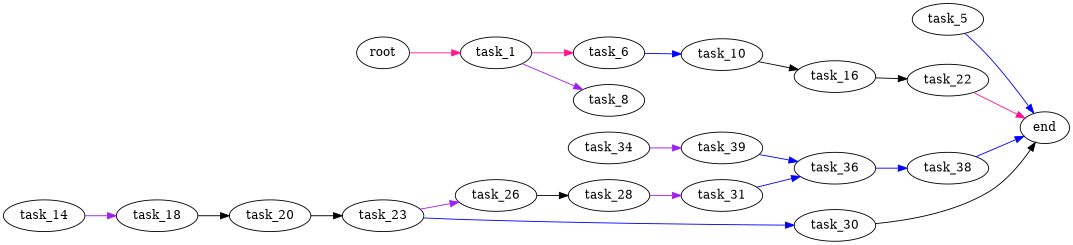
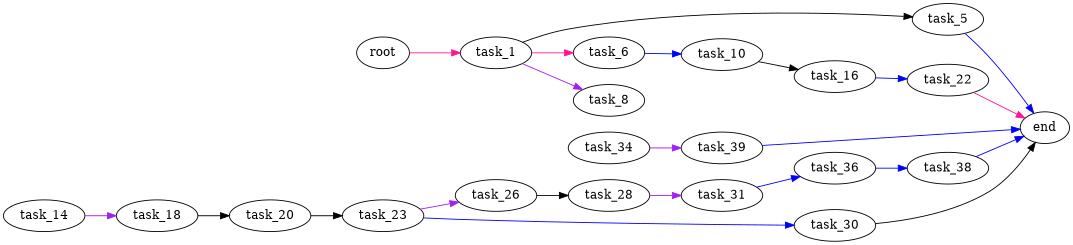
none -> (712, 15)
(887, 78) -> (887, 78)
(774, 157) -> (887, 138)
